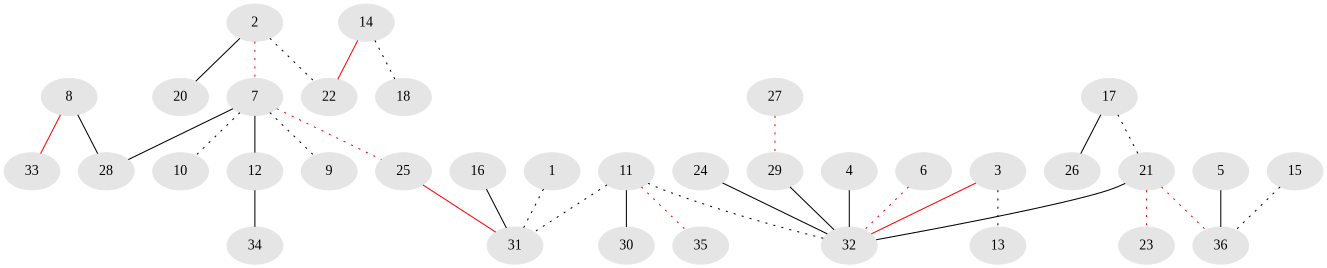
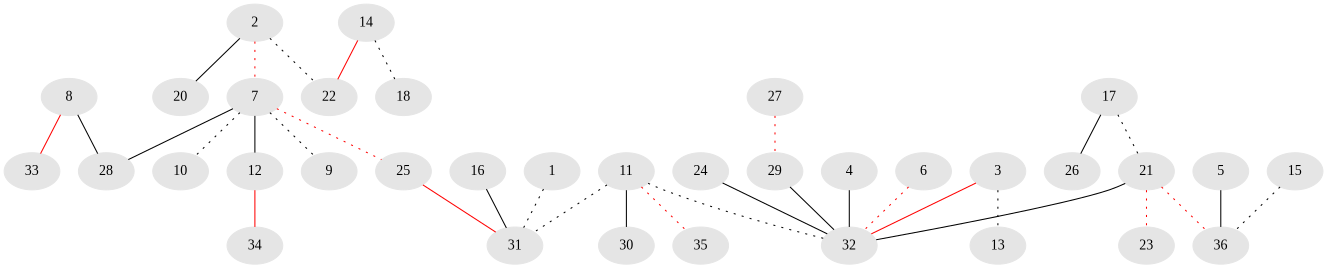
(255, 209) -> (255, 209)
